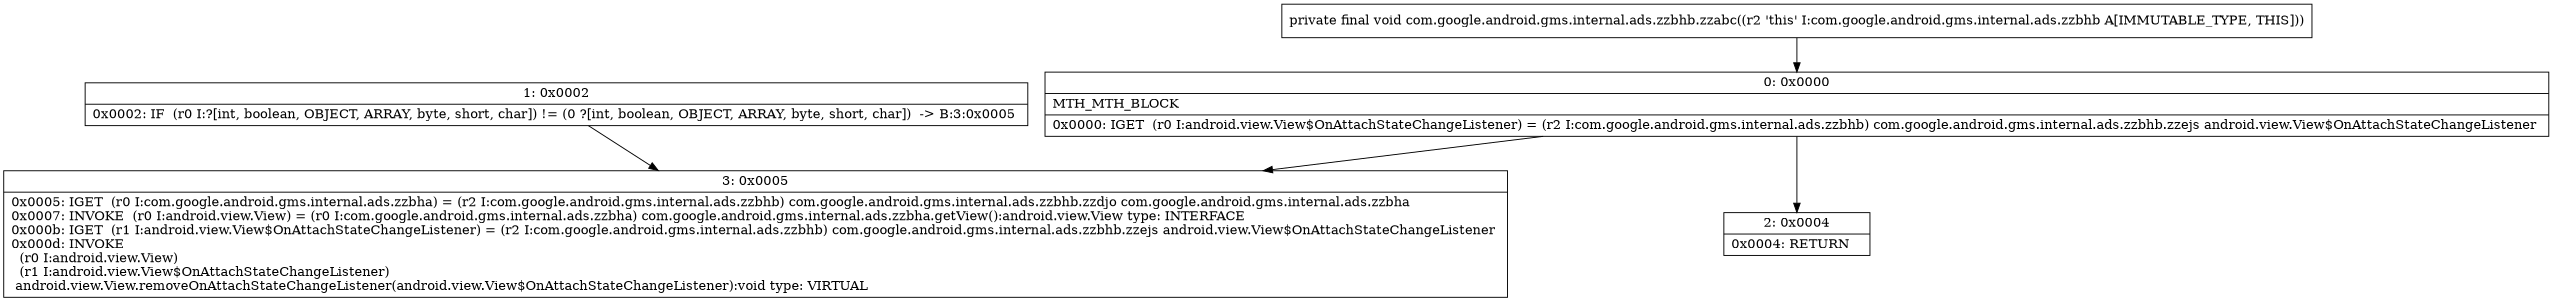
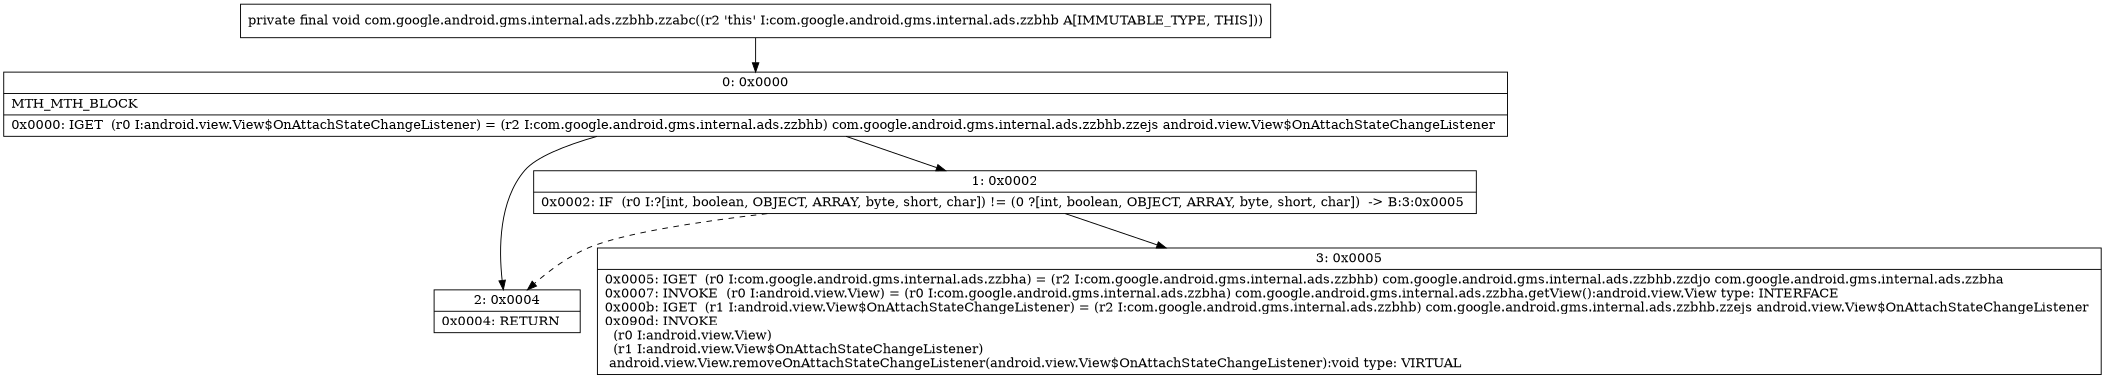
(1408, 153) -> (891, 152)
none -> (645, 232)
(72, 244) -> (666, 322)
